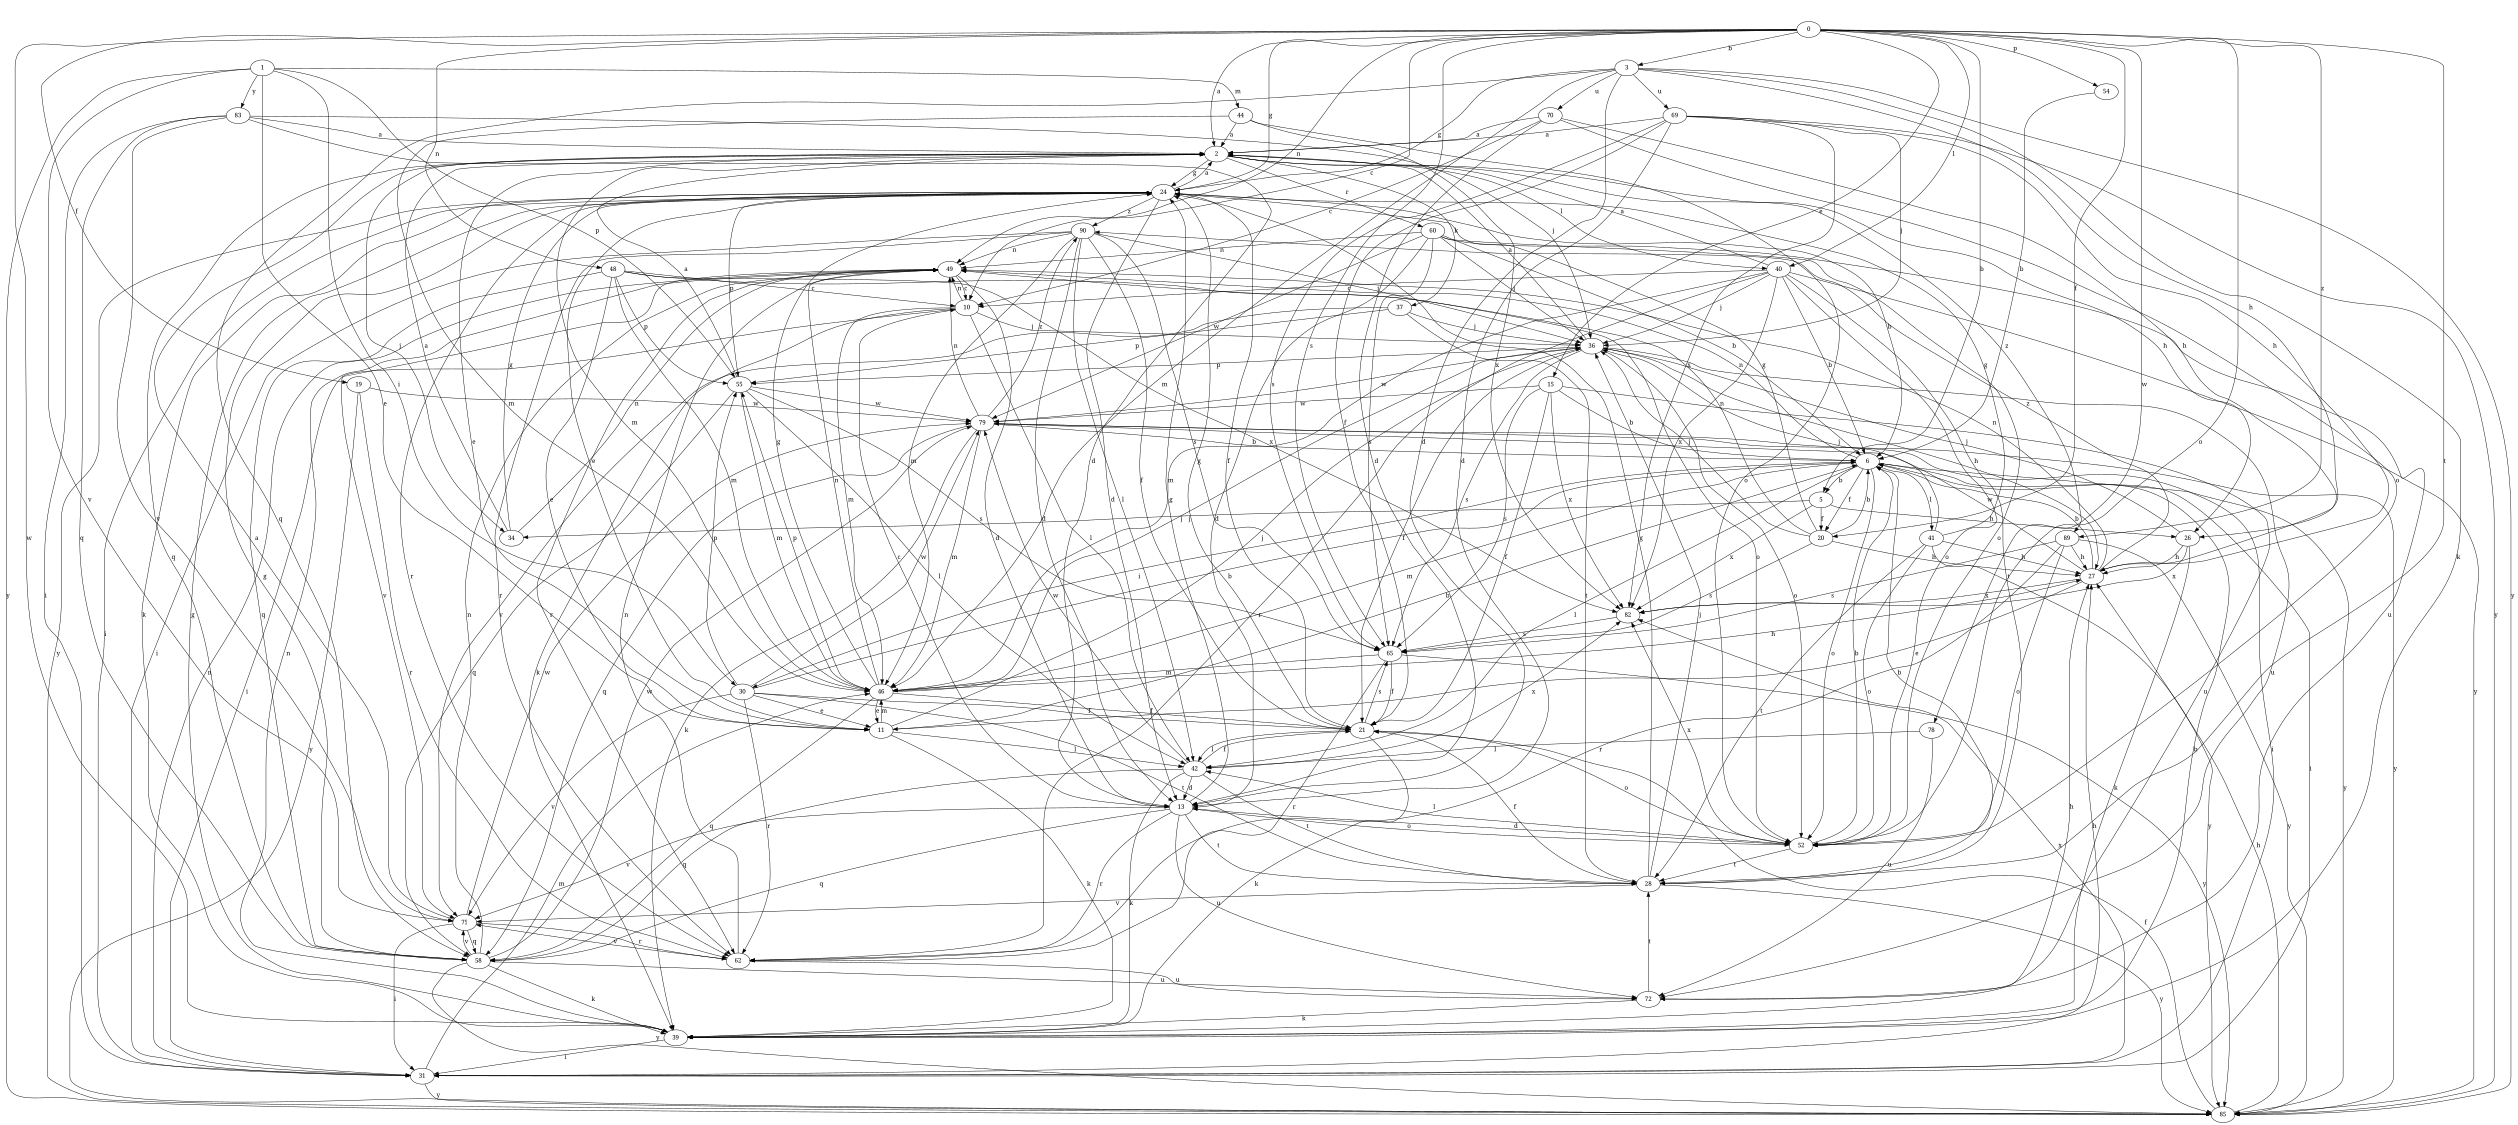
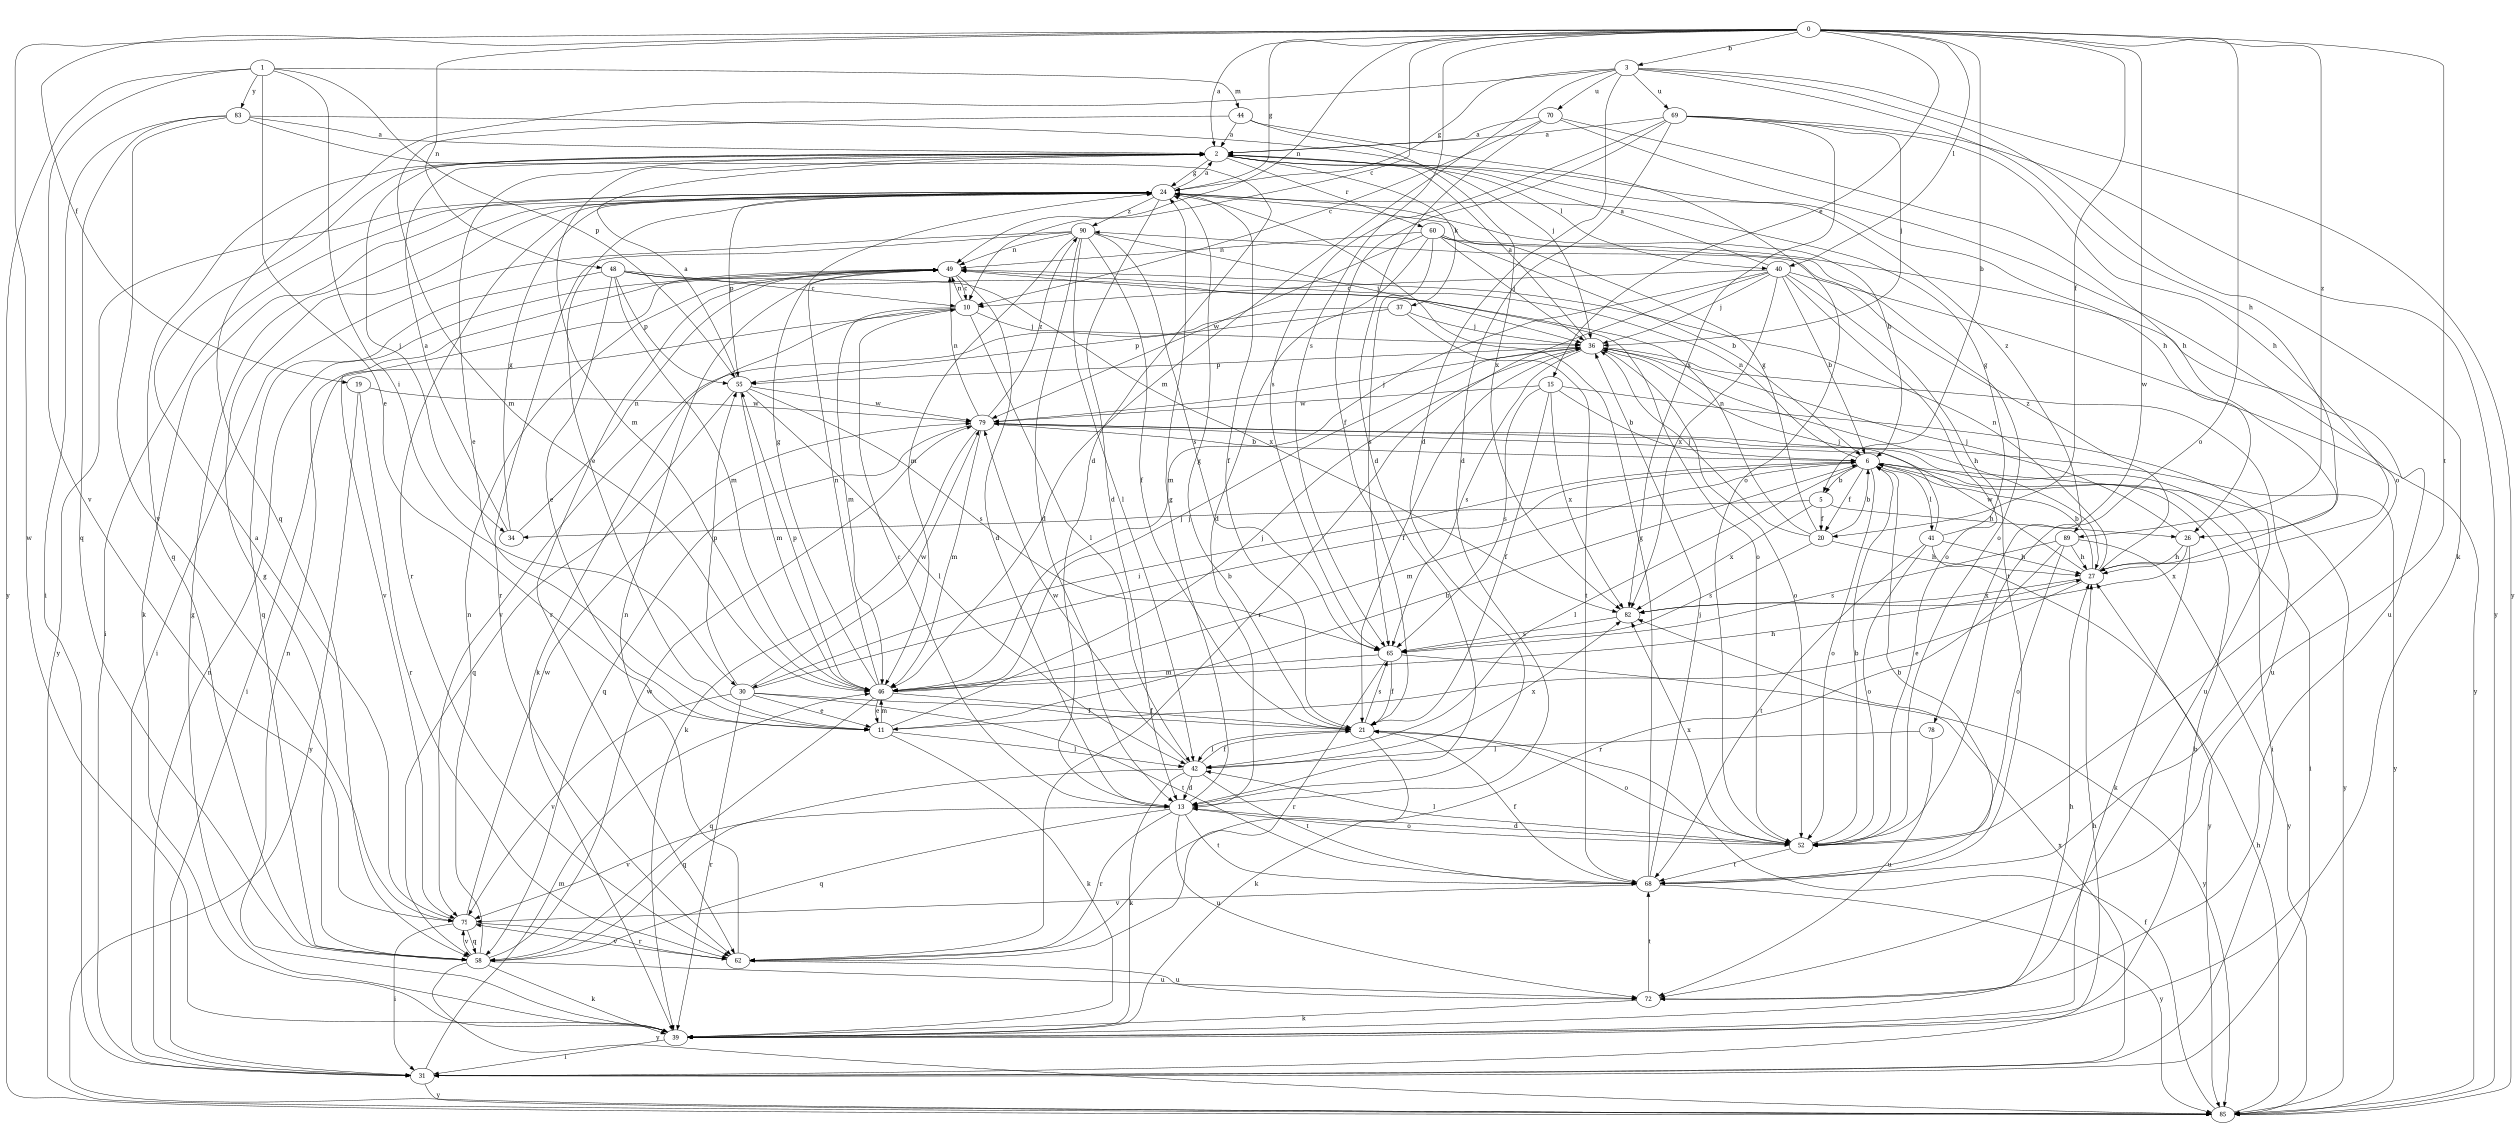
(2106, 92) -> none
(1384, 385) -> (1384, 385)
(767, 826) -> (710, 863)
(1648, 884) -> (1648, 884)
